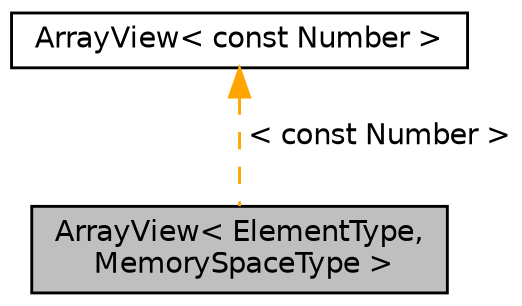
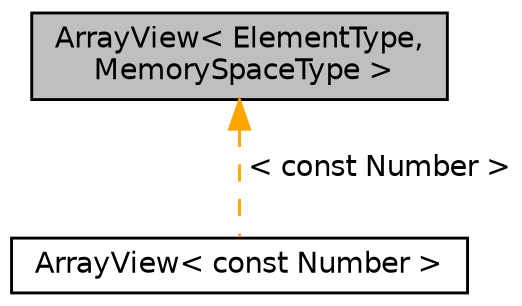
(240, 152) -> (240, 183)
